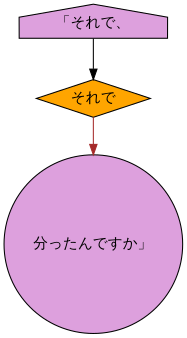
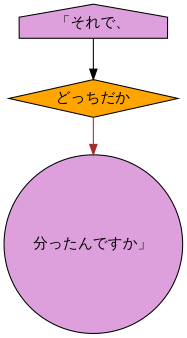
(93, 98) -> (93, 98)
